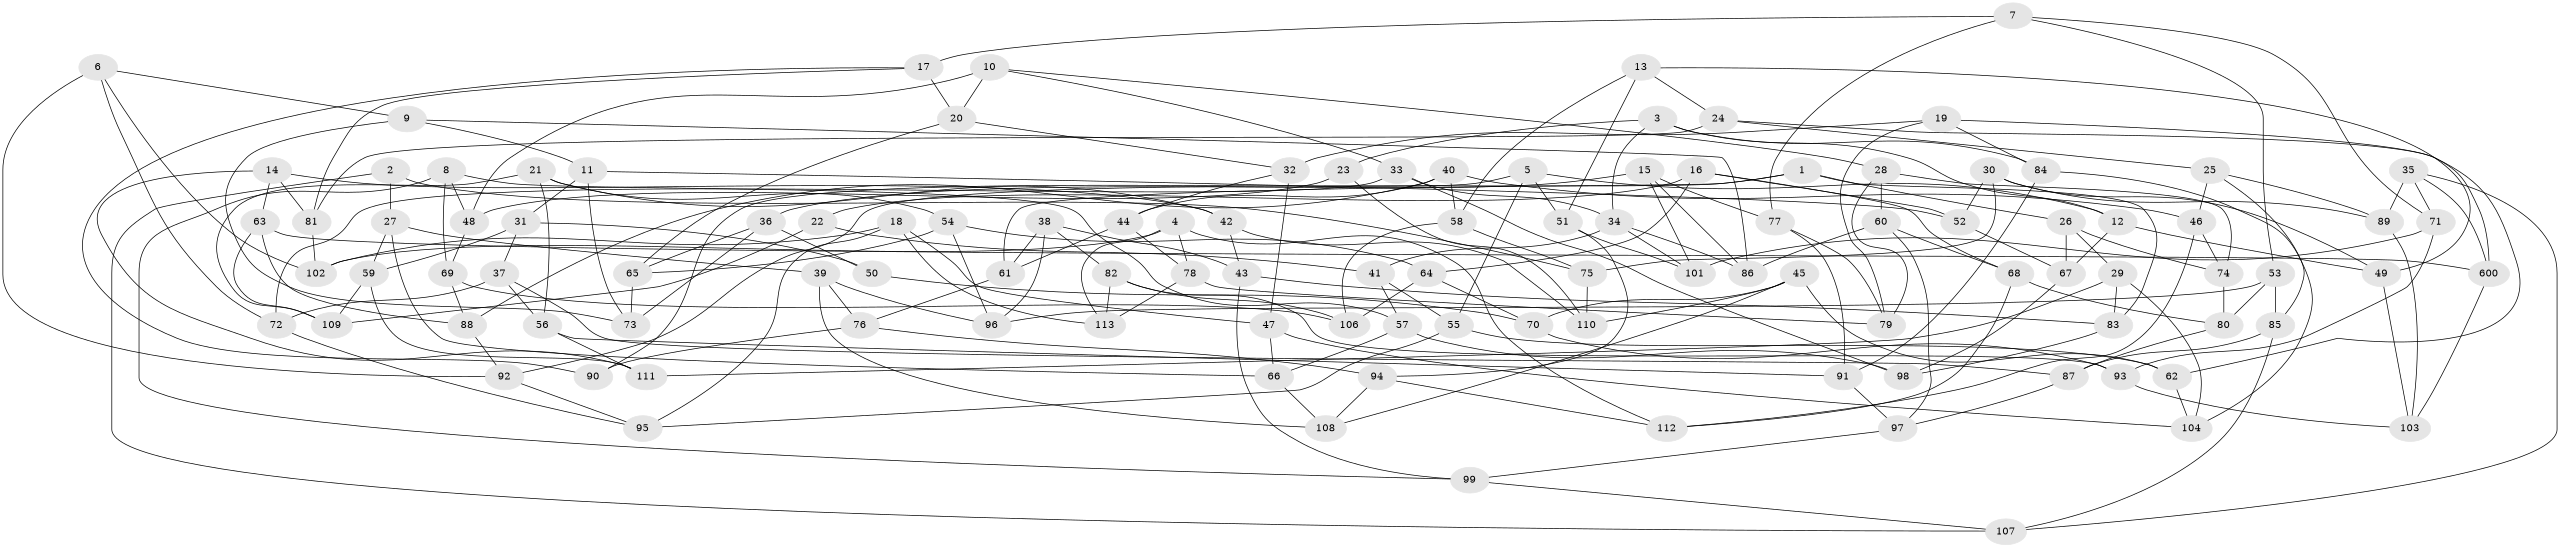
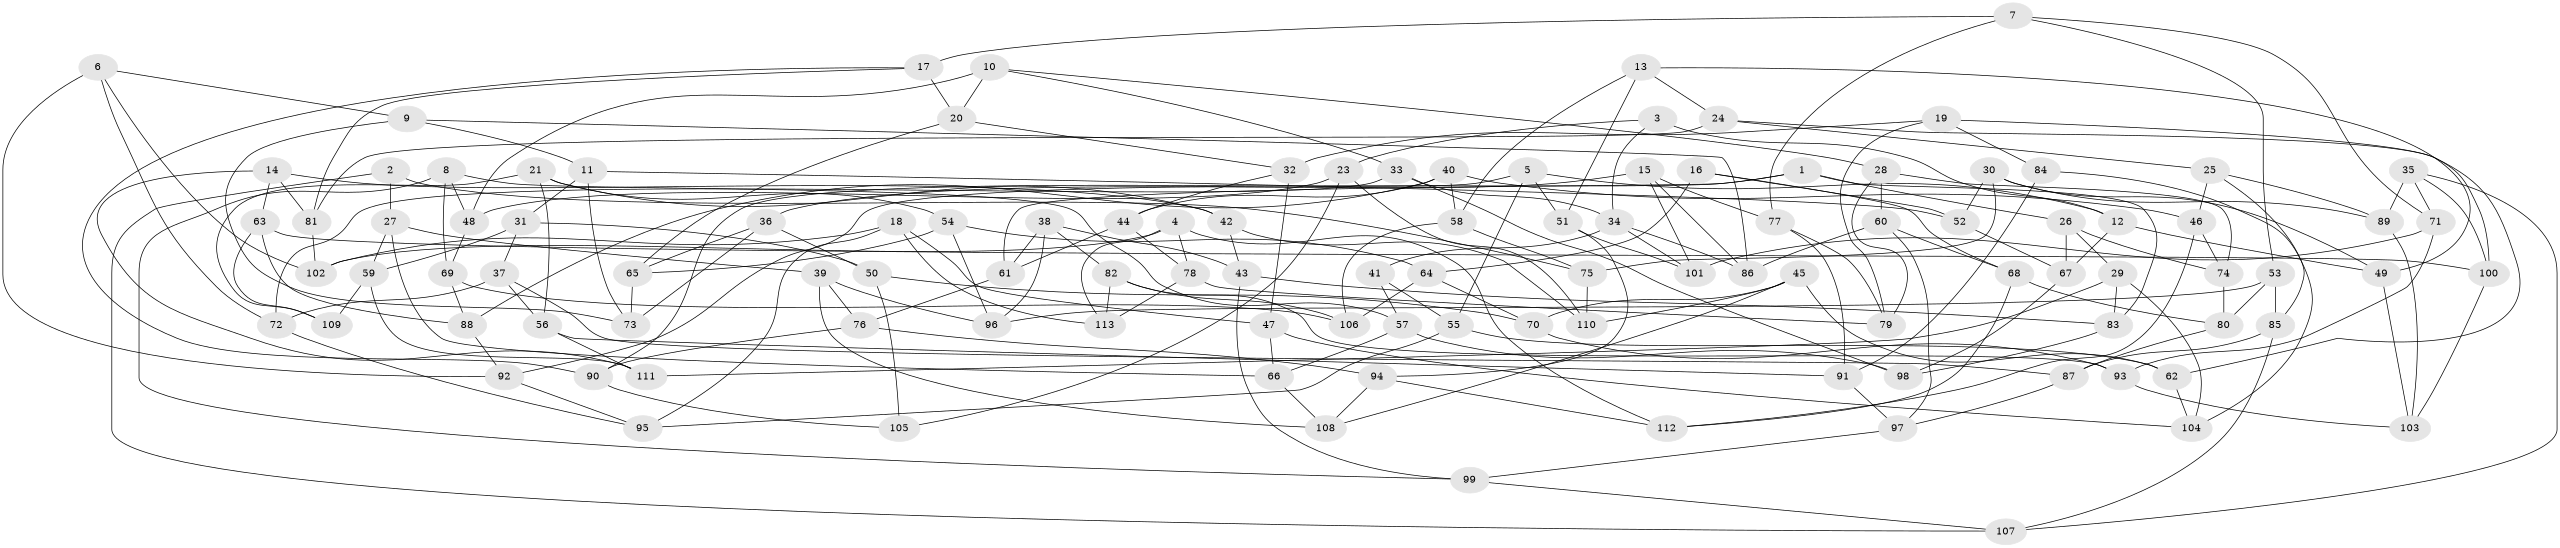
(1859, 142) -> none
(818, 222) -> none
(2489, 274) -> (2489, 274)
none -> (899, 429)
